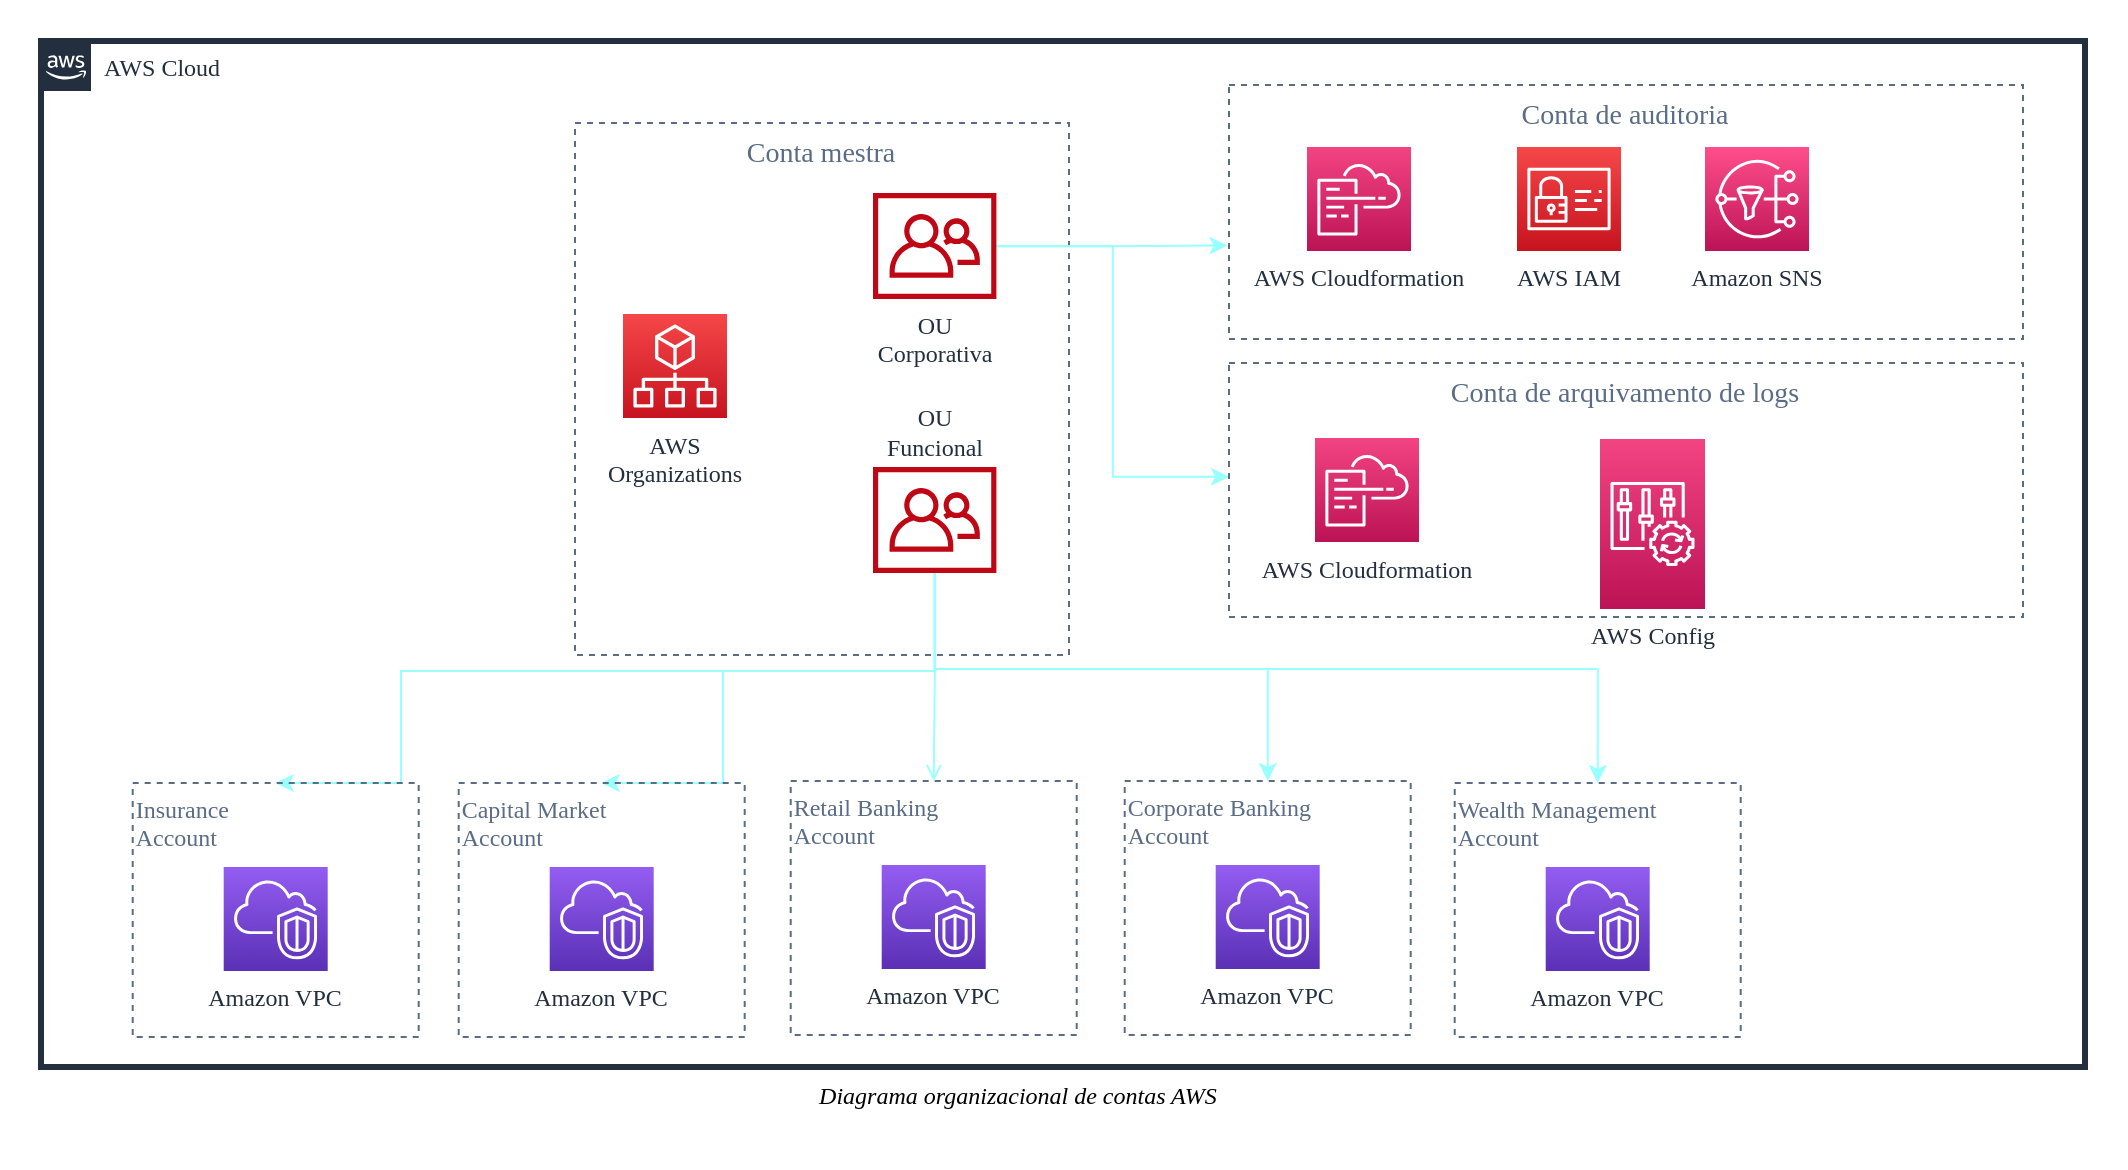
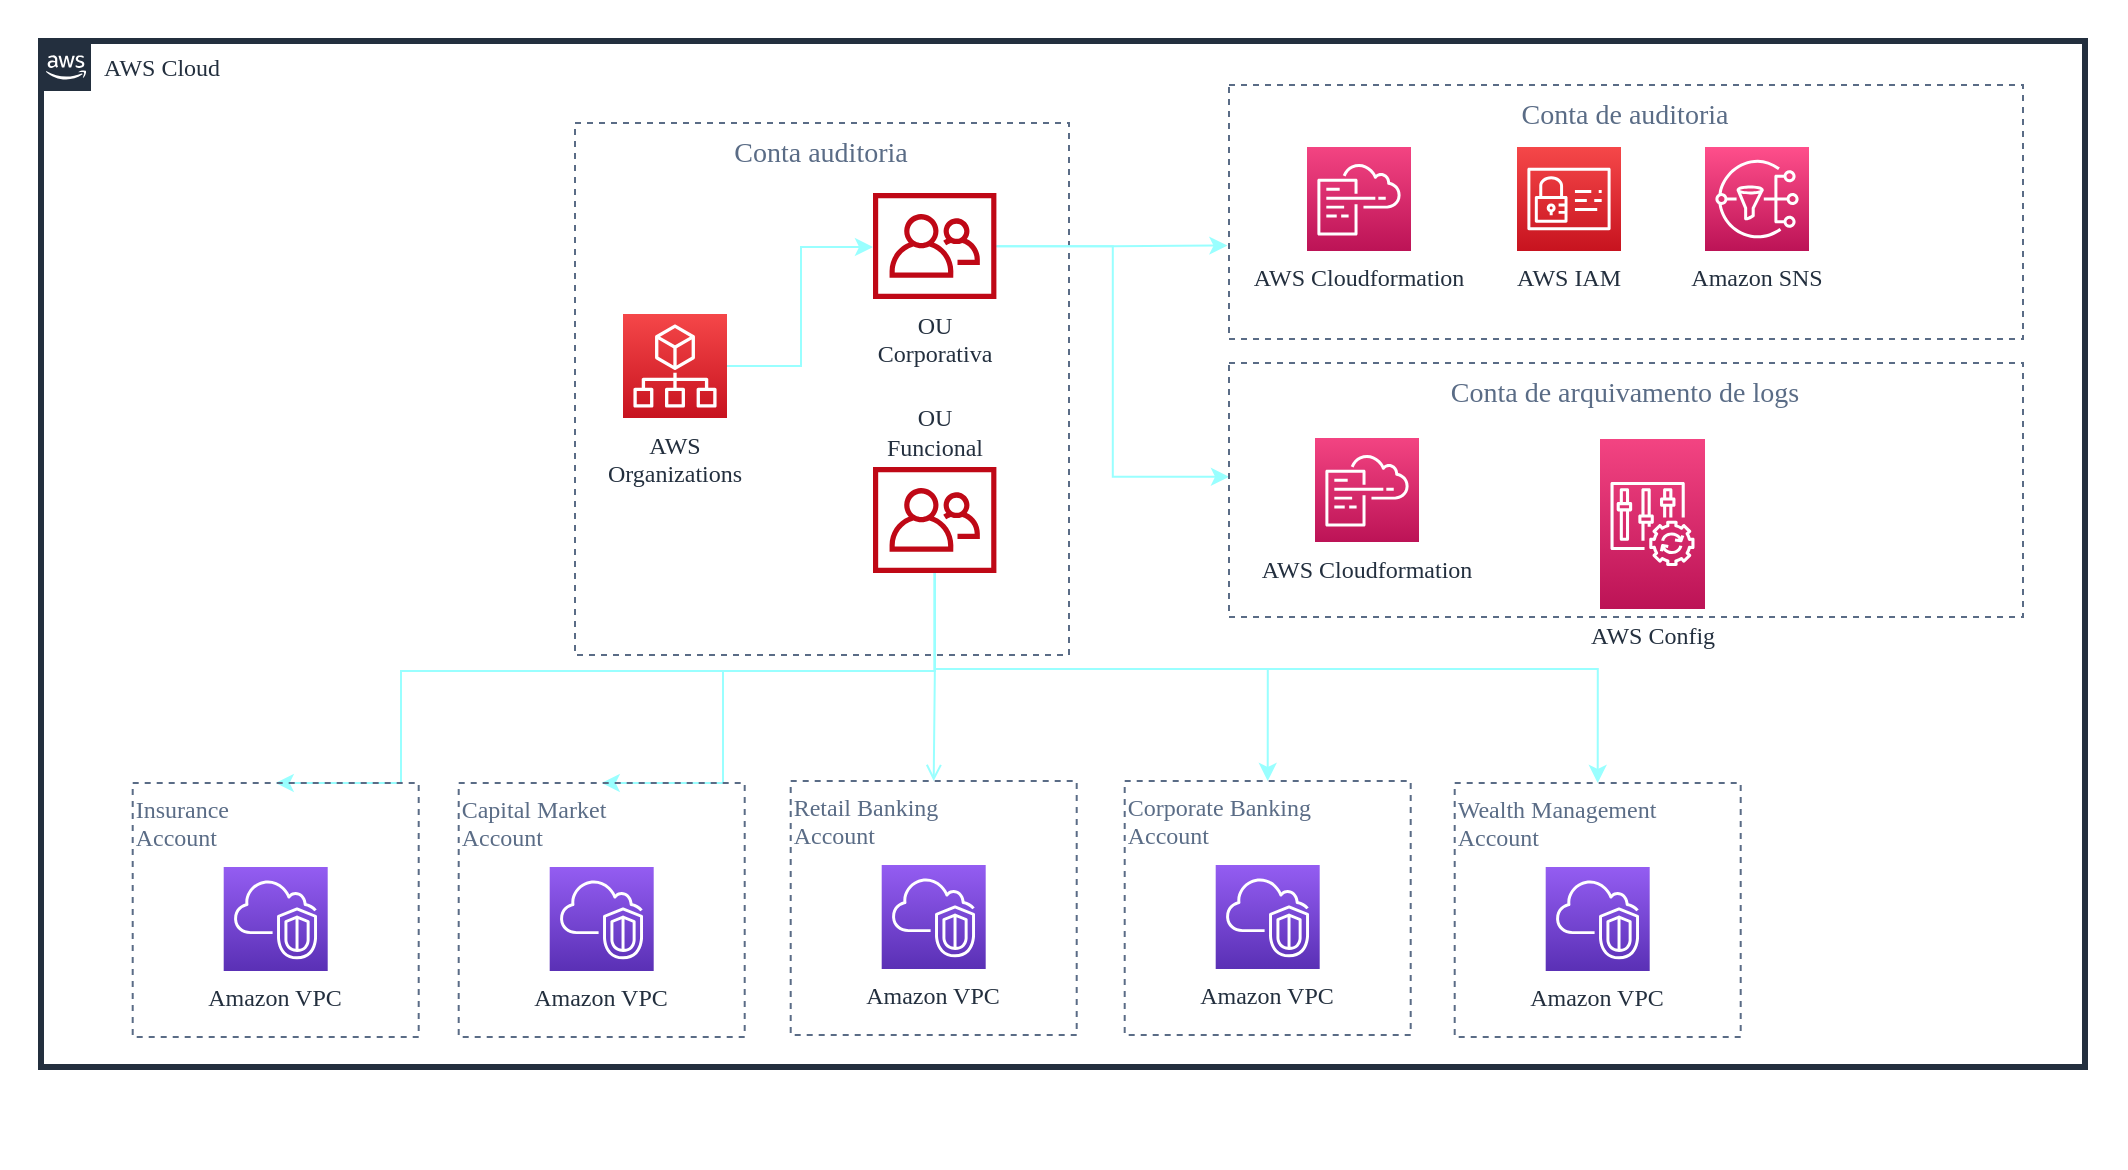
(821, 153) -> (821, 153)
none -> (801, 314)
(1019, 1097) -> none
